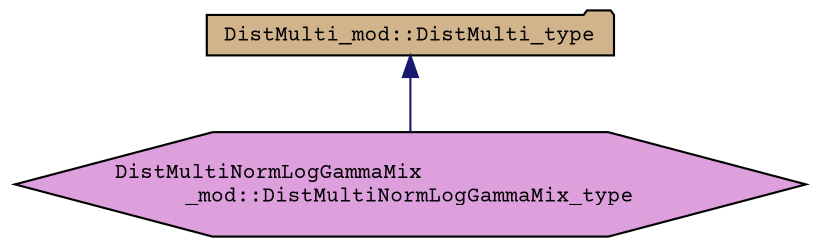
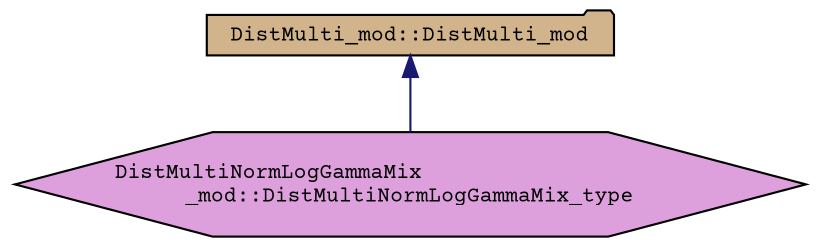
(410, 35) -> (410, 35)
